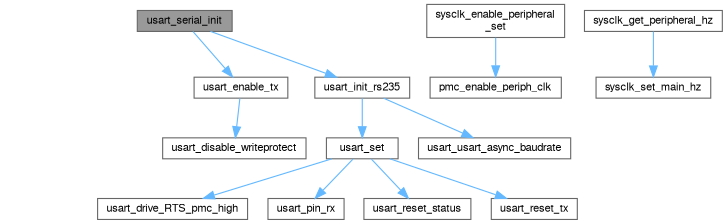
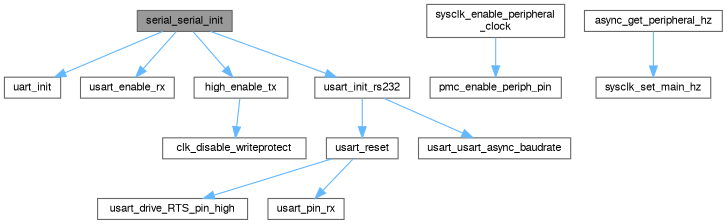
(185, 21) -> (185, 21)
(496, 21) -> (496, 21)
(653, 21) -> (653, 21)
none -> (33, 88)
none -> (127, 88)
(241, 88) -> (241, 88)
(362, 88) -> (362, 88)
(496, 88) -> (496, 88)
(234, 148) -> (234, 148)
(362, 148) -> (362, 148)
(173, 209) -> (173, 209)
(417, 209) -> none
(534, 209) -> none
